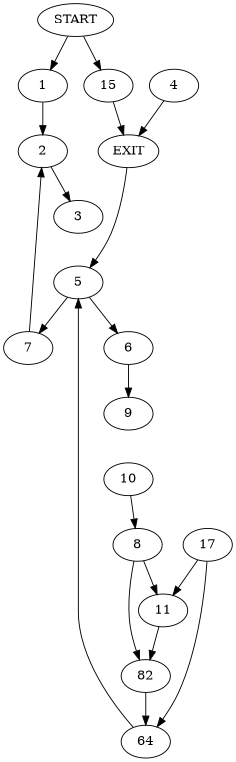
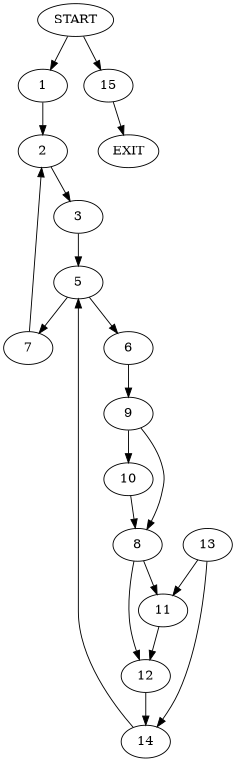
(174, 86) -> none
(117, 216) -> (78, 245)
none -> (128, 442)
none -> (164, 473)
(208, 545) -> (208, 545)
(146, 676) -> (146, 676)
(146, 742) -> (146, 742)
